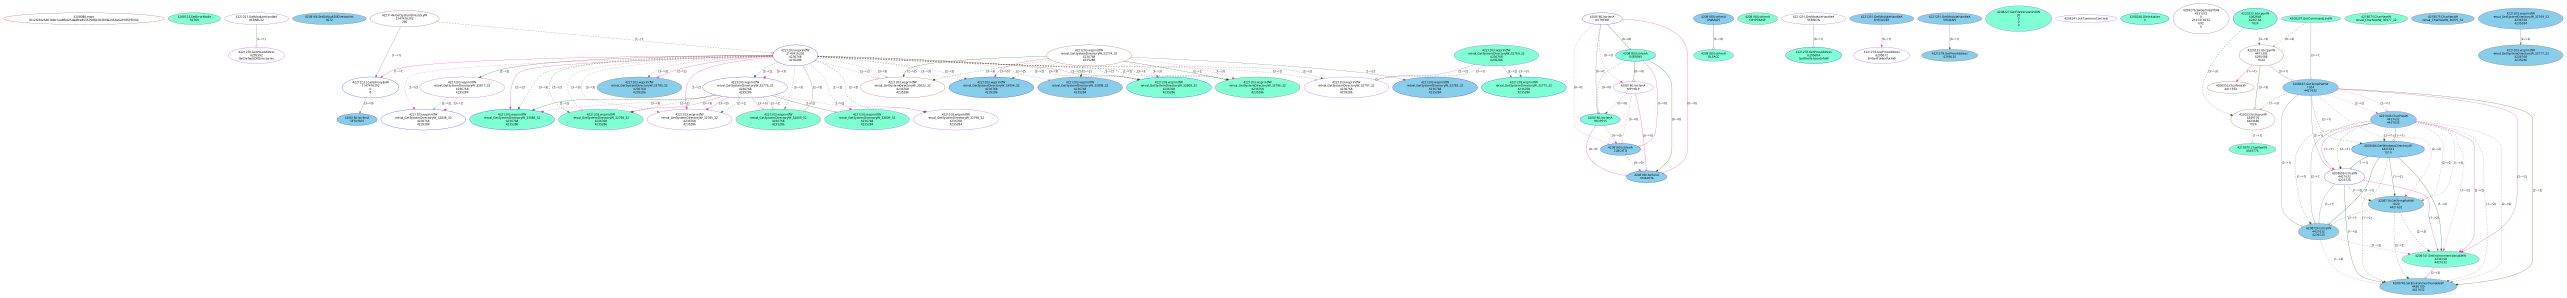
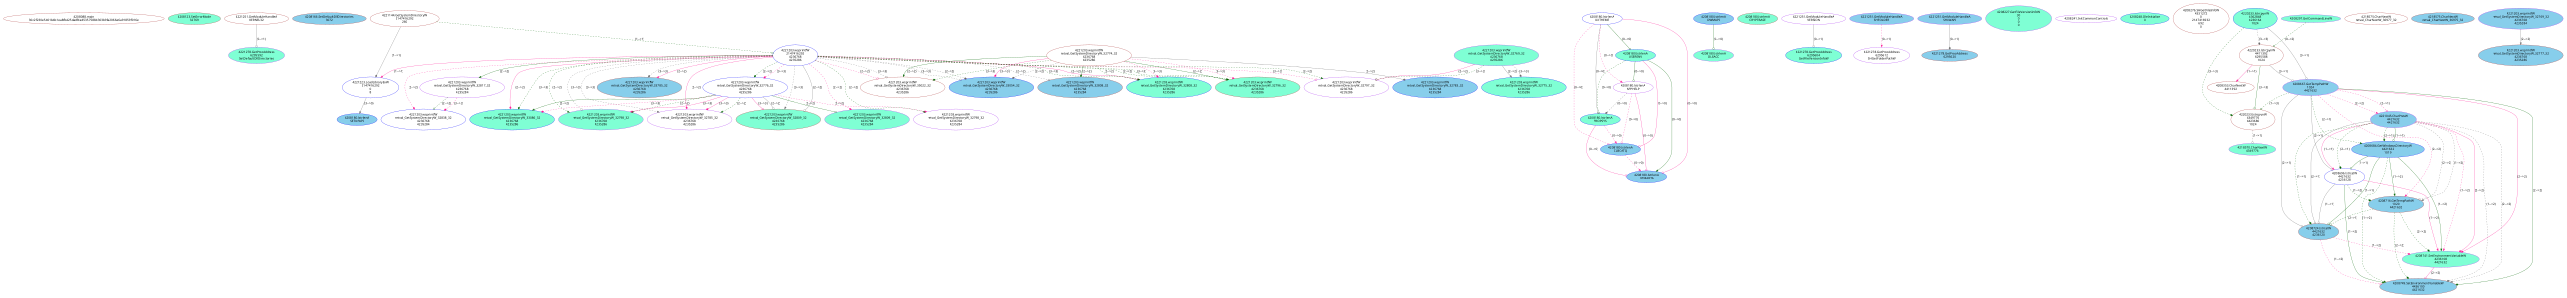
(257, 19) -> (257, 19)
(2376, 19) -> (2376, 19)
(2311, 50) -> (2289, 50)
(257, 55) -> (257, 55)
